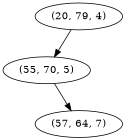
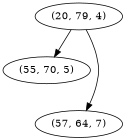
(61, 94) -> (98, 66)
